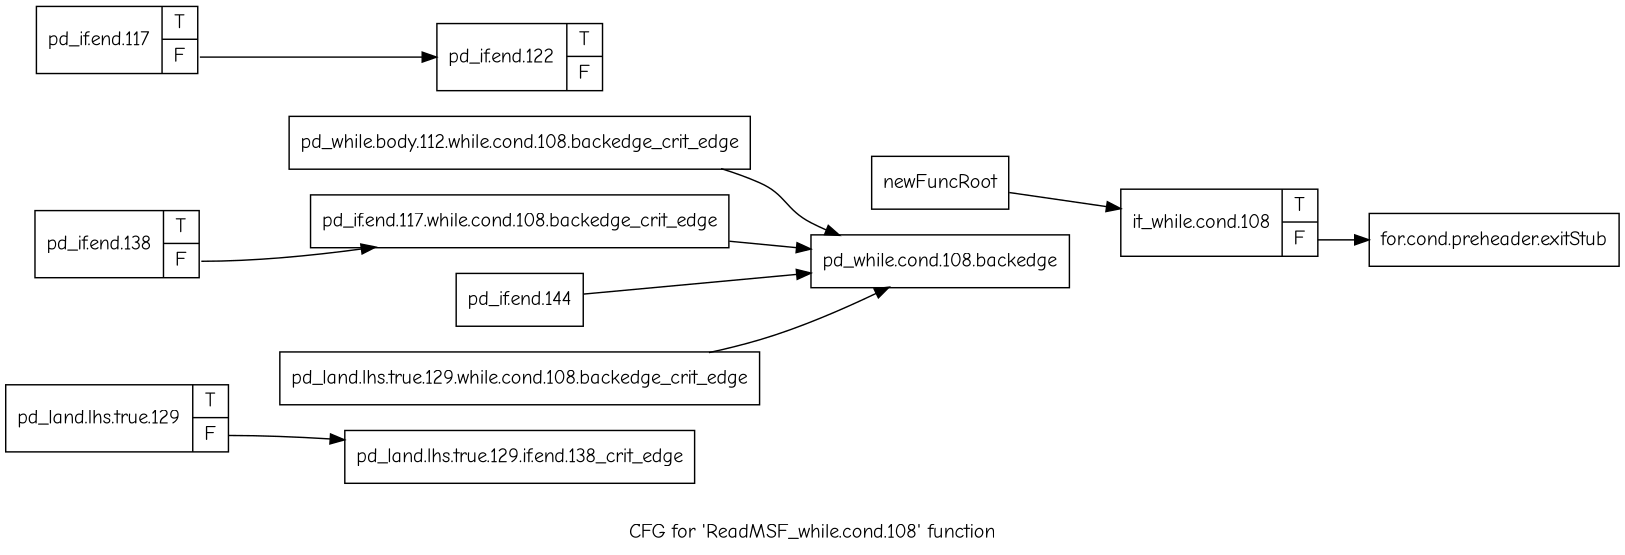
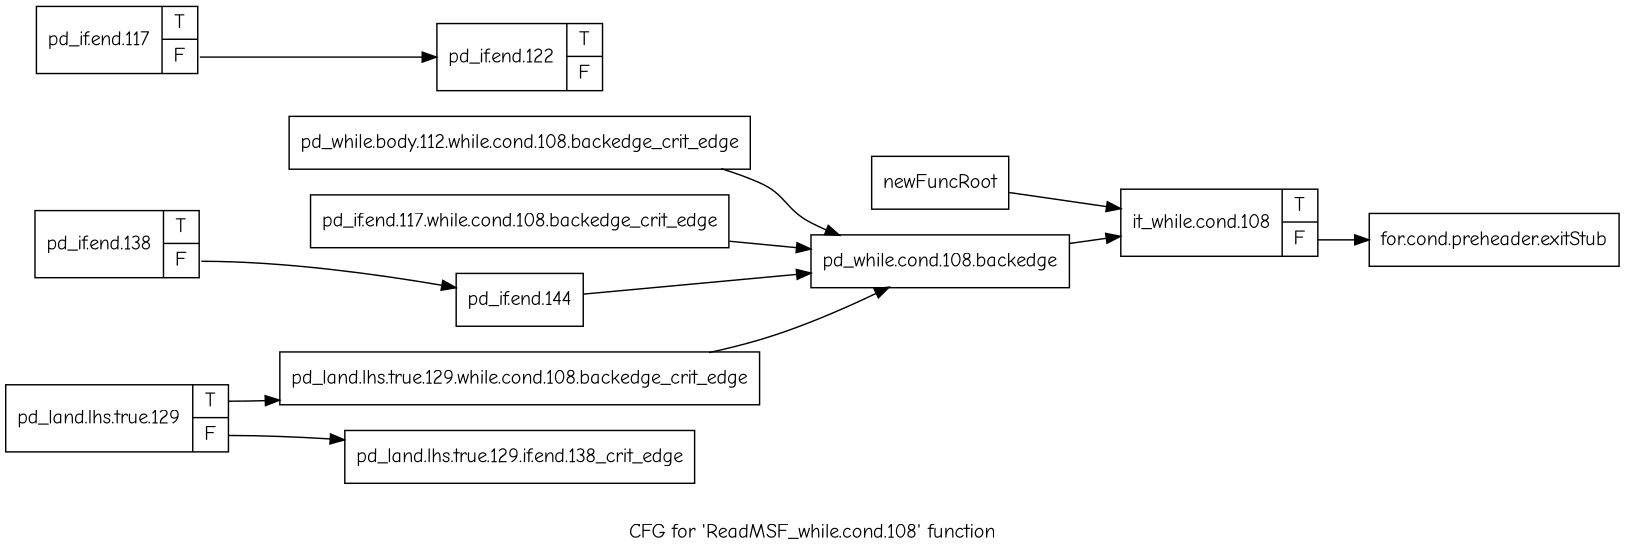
none -> (1088, 241)
(282, 258) -> (322, 269)
none -> (247, 401)
